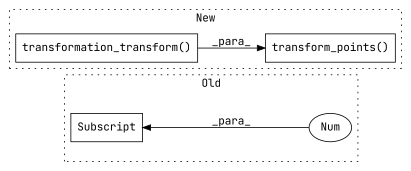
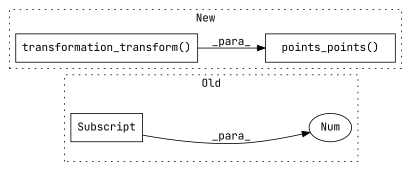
(330, 48) -> (330, 48)
(230, 128) -> (223, 144)
